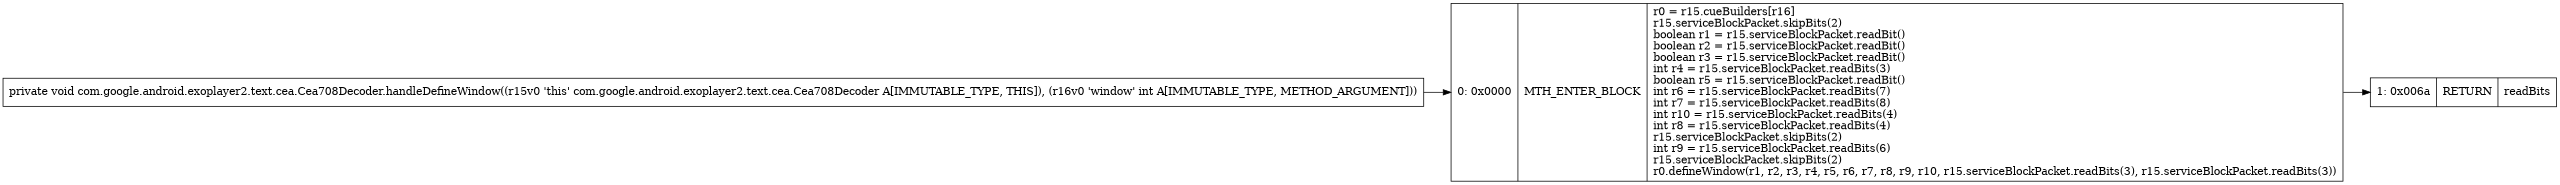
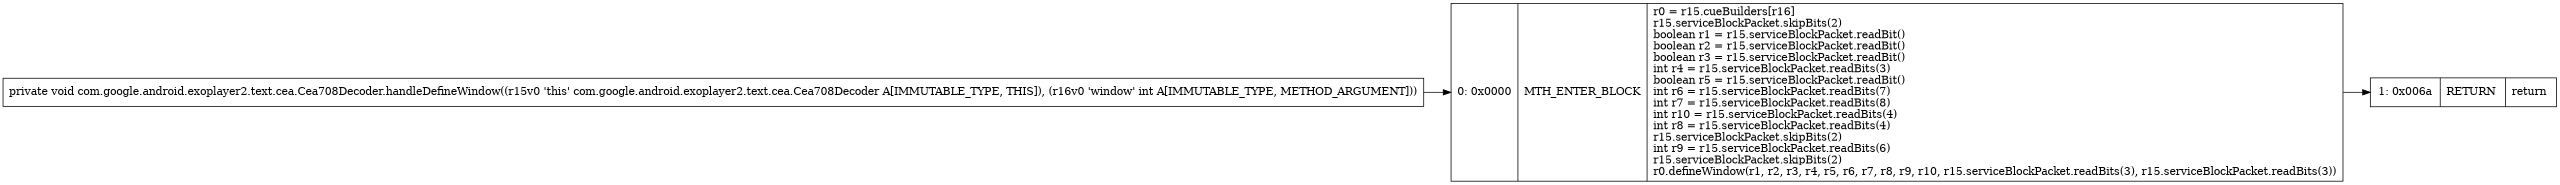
(2527, 92) -> (2529, 92)
